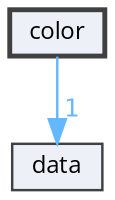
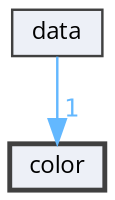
(57, 88) -> (57, 88)
